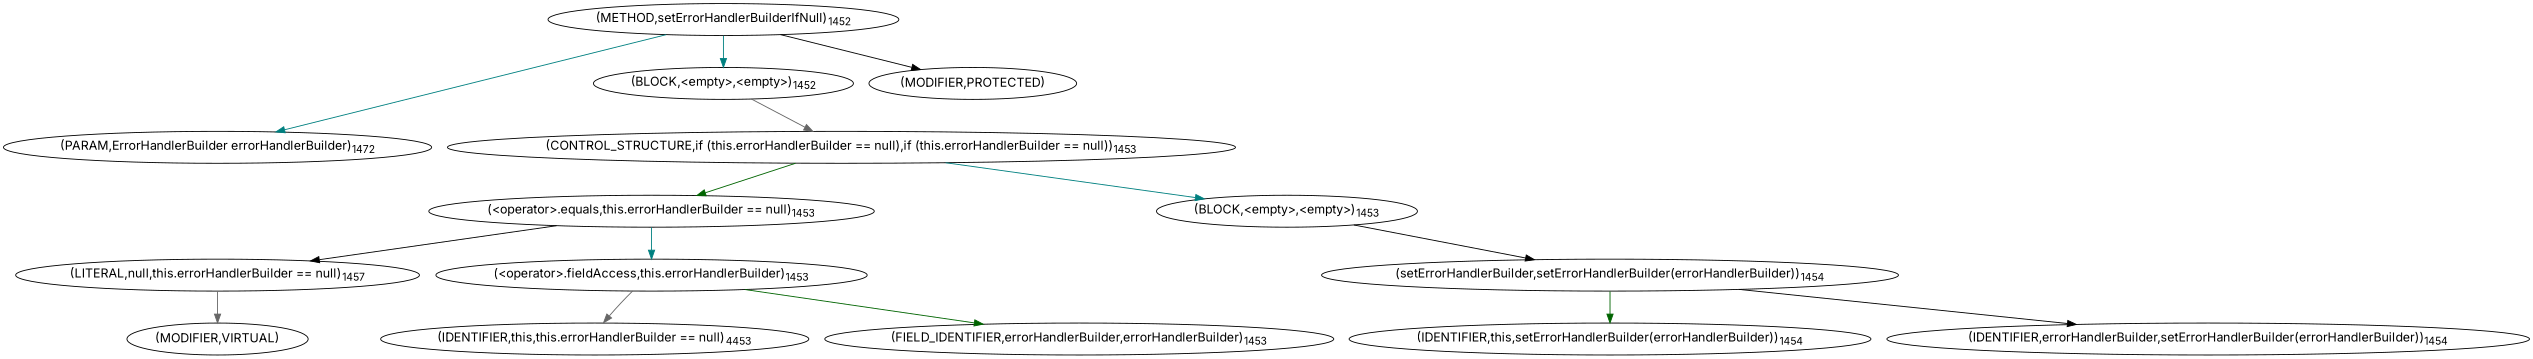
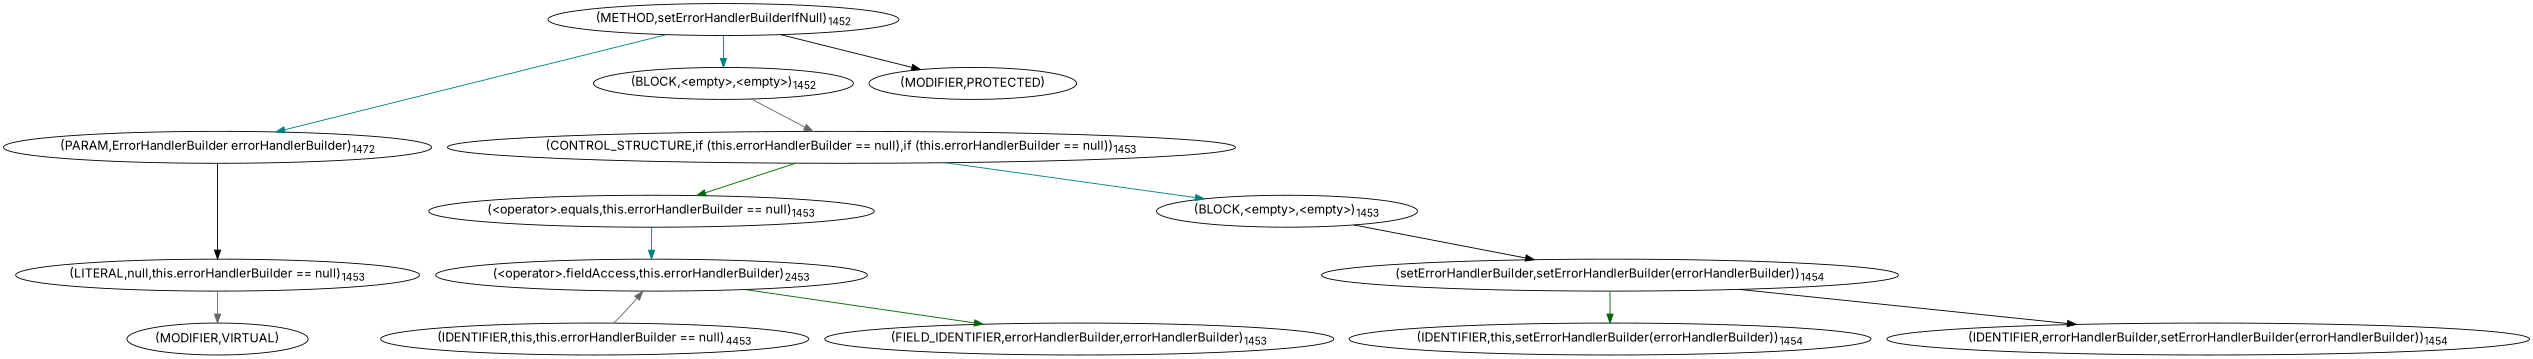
(438, 243) -> (218, 207)
(354, 274) -> (354, 274)
(798, 274) -> (798, 274)
(621, 303) -> (626, 311)
